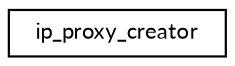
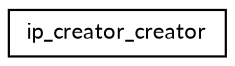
(117, 33) -> (117, 33)
